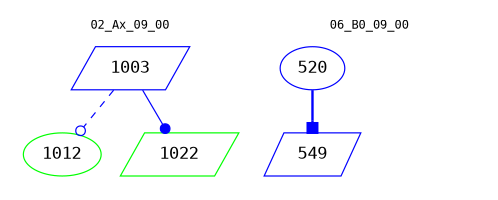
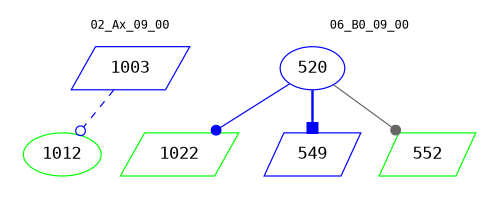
(153, 107) -> (264, 100)
none -> (427, 154)
